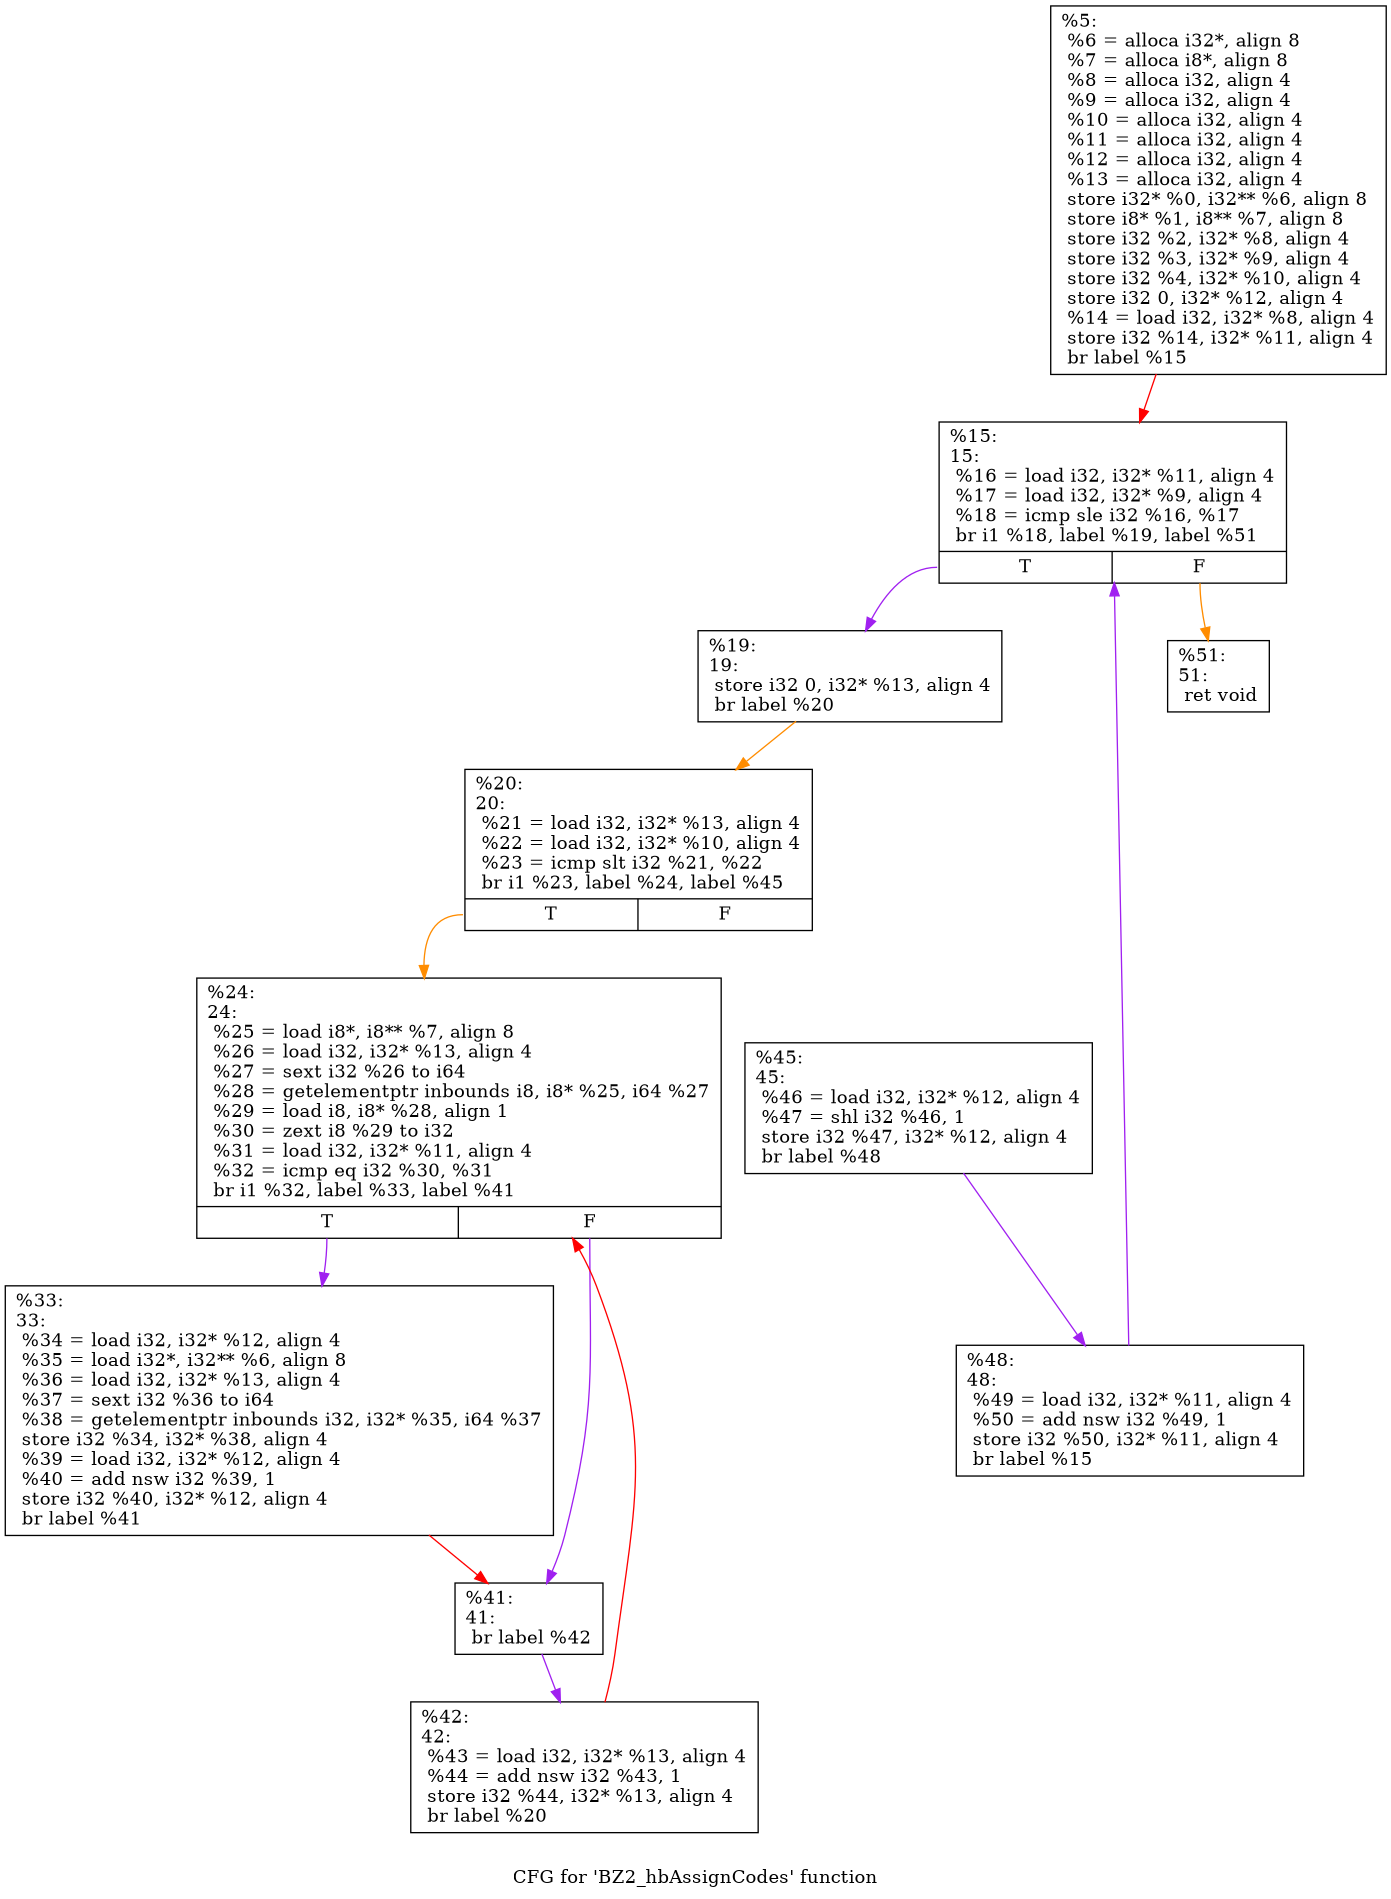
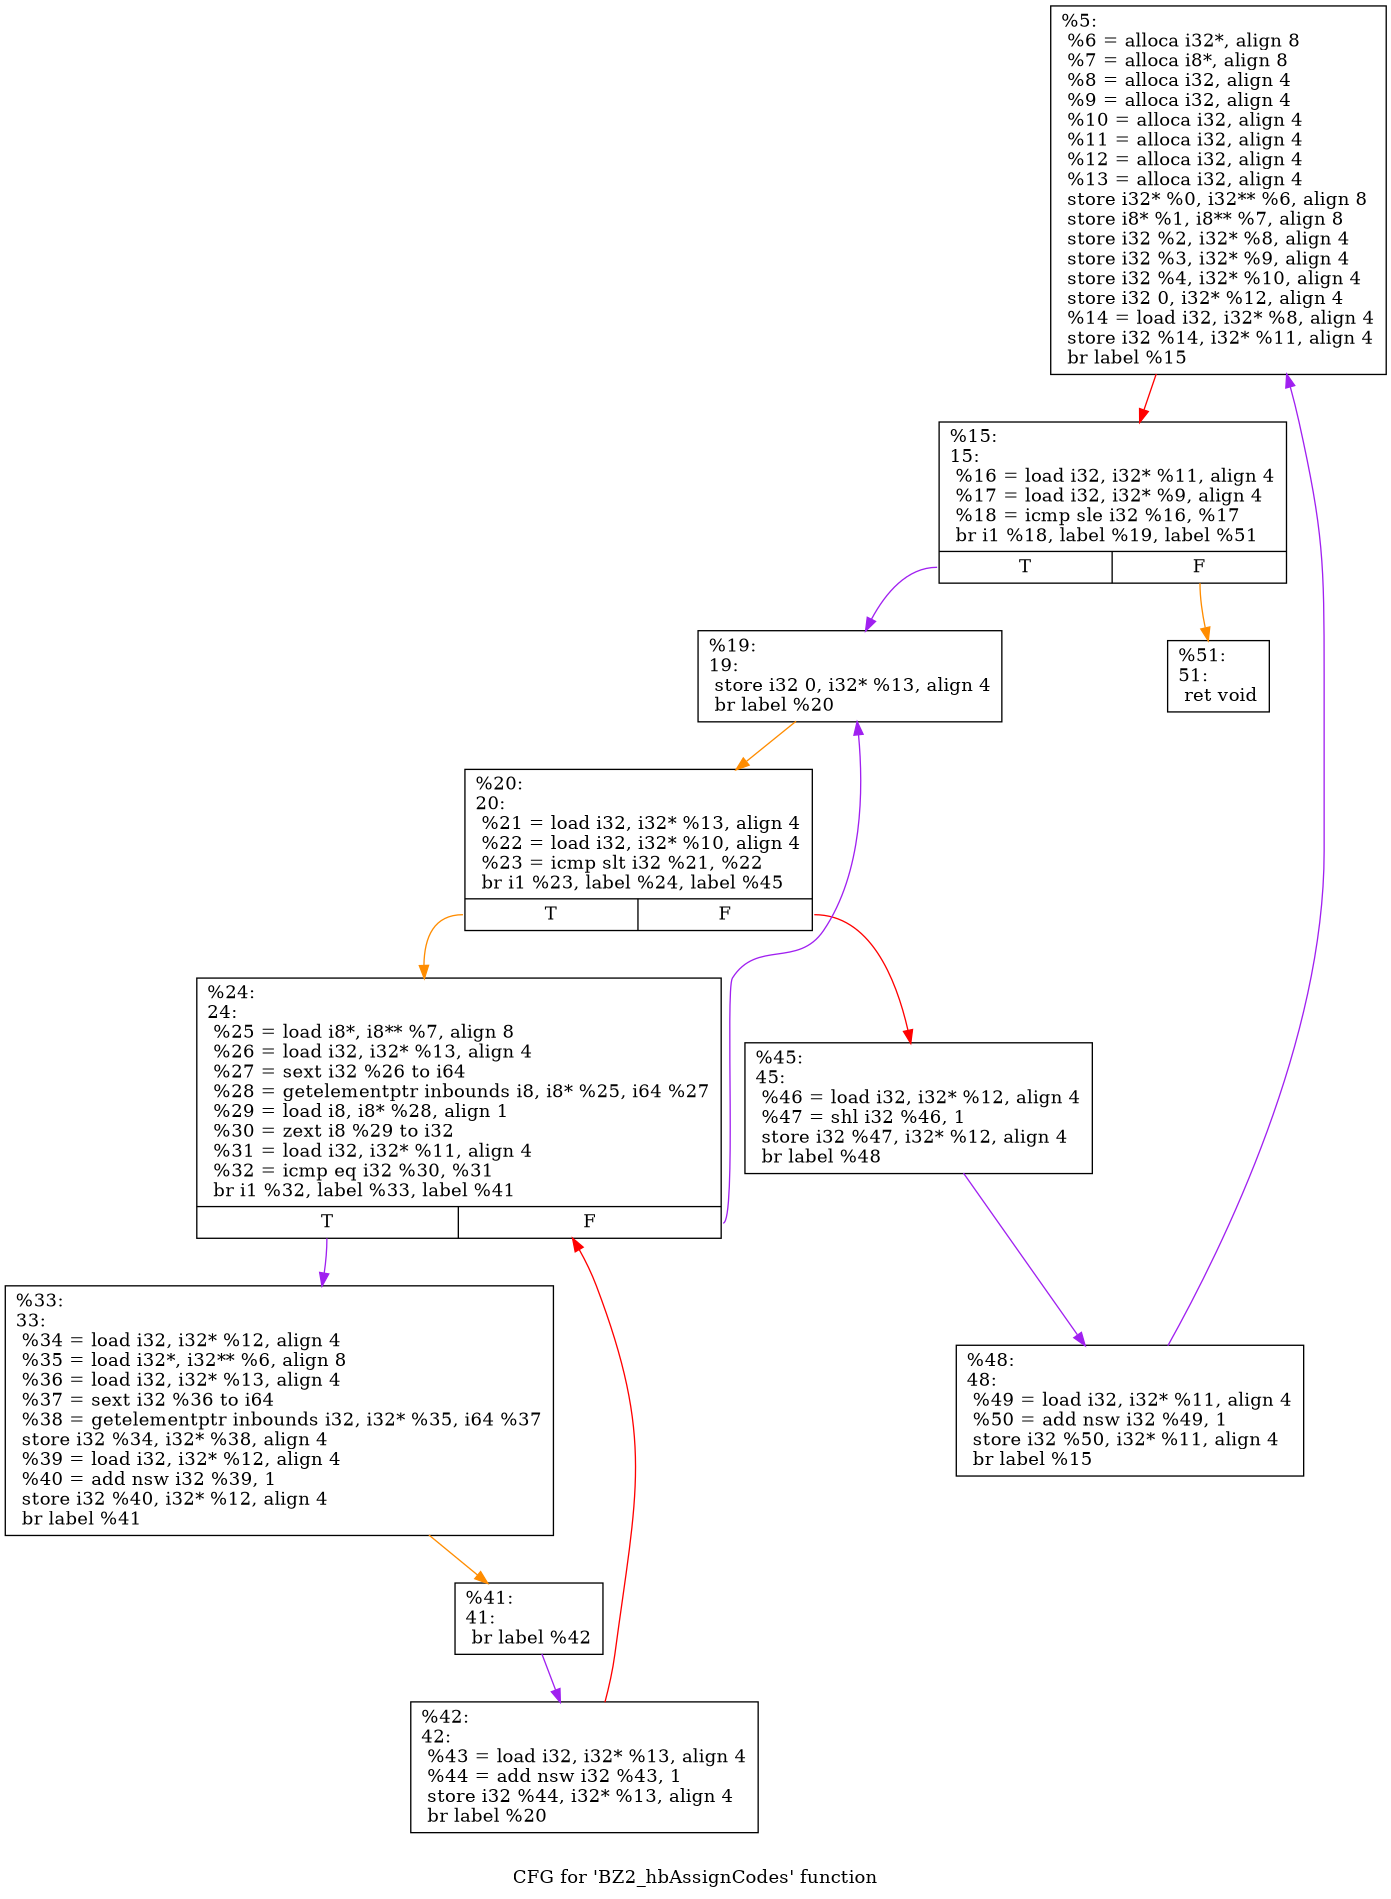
none -> (879, 956)
(1122, 971) -> (1322, 879)
(588, 1407) -> (756, 959)
(453, 1555) -> (453, 1555)
